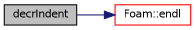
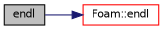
(40, 15) -> (25, 15)
